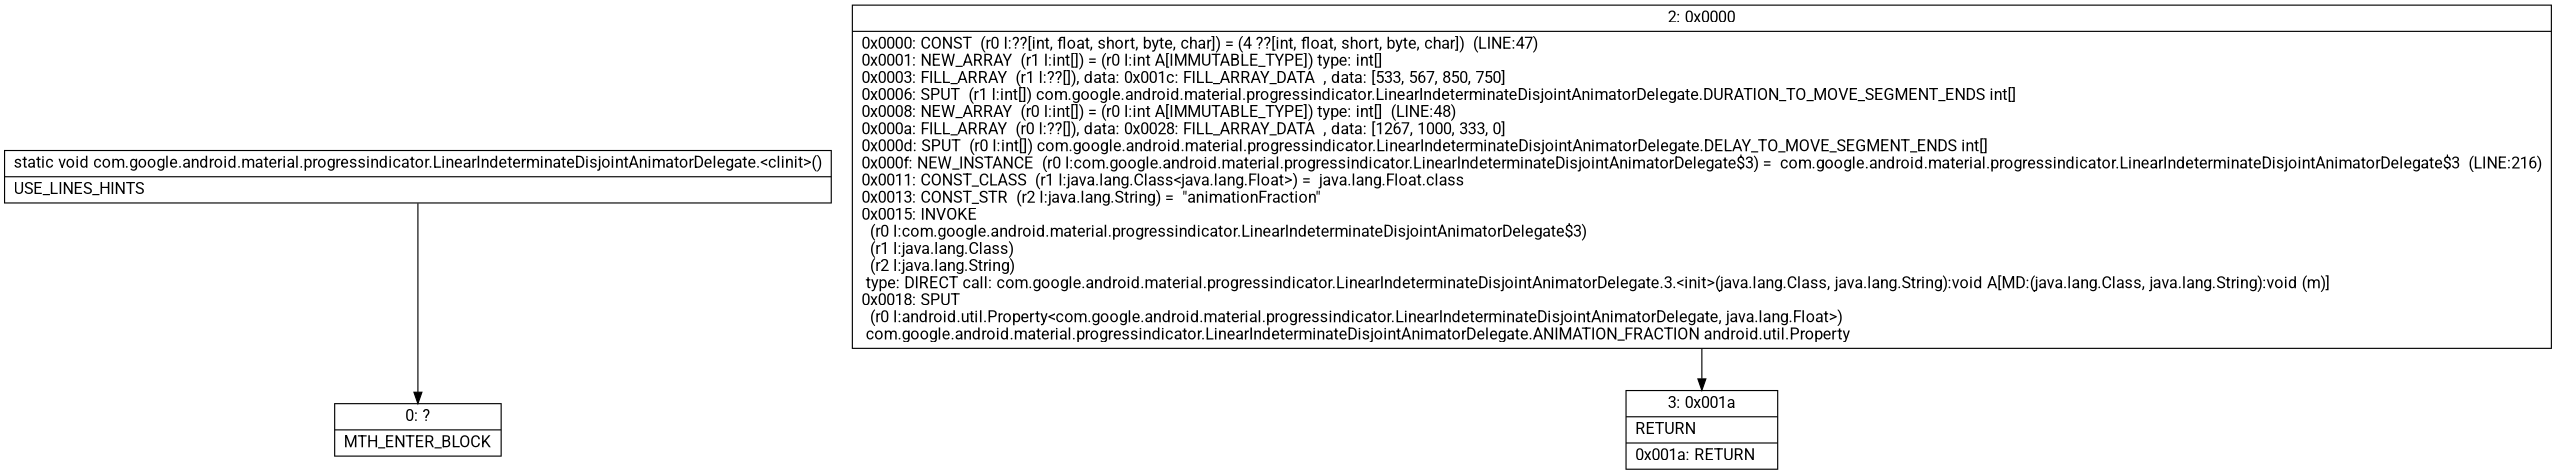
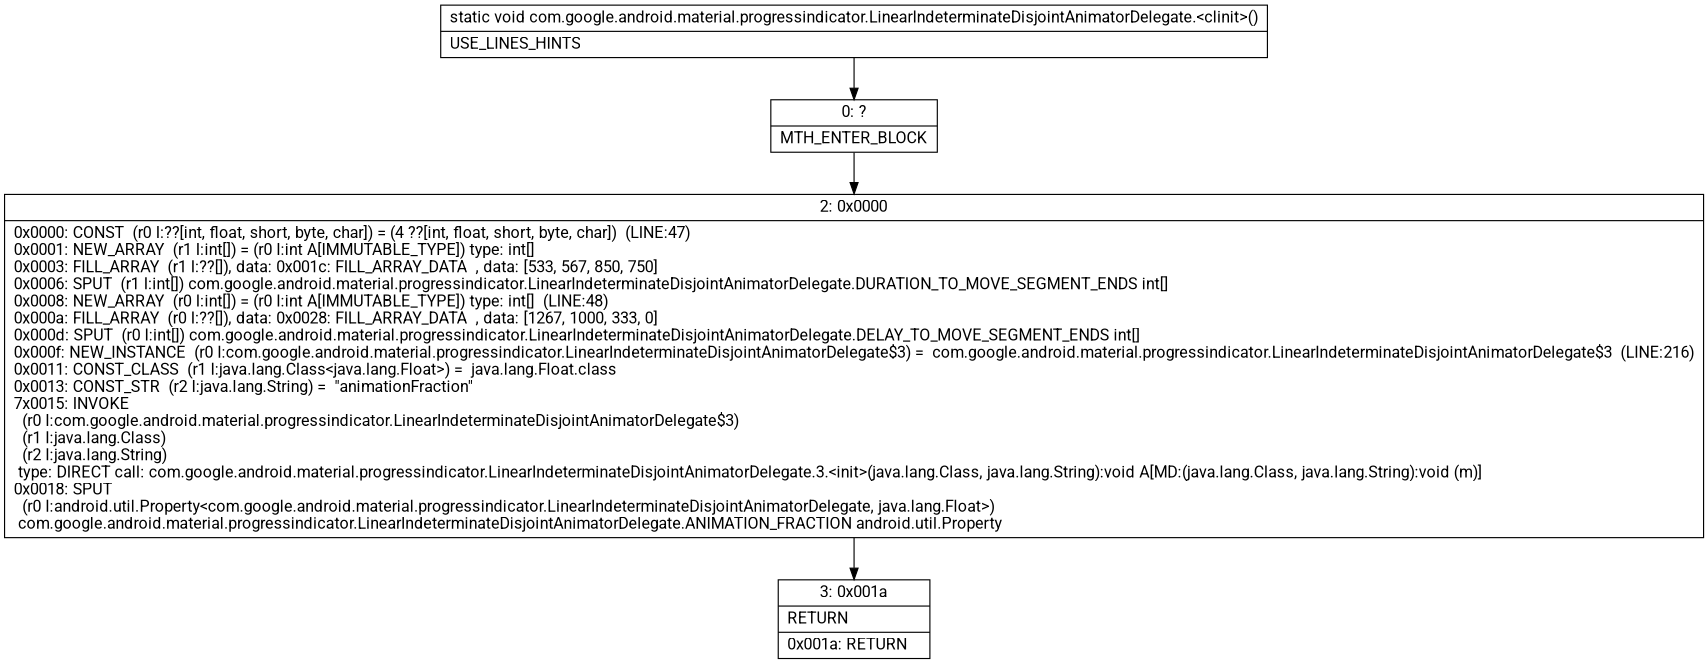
none -> (854, 167)
(924, 215) -> (76, 404)
